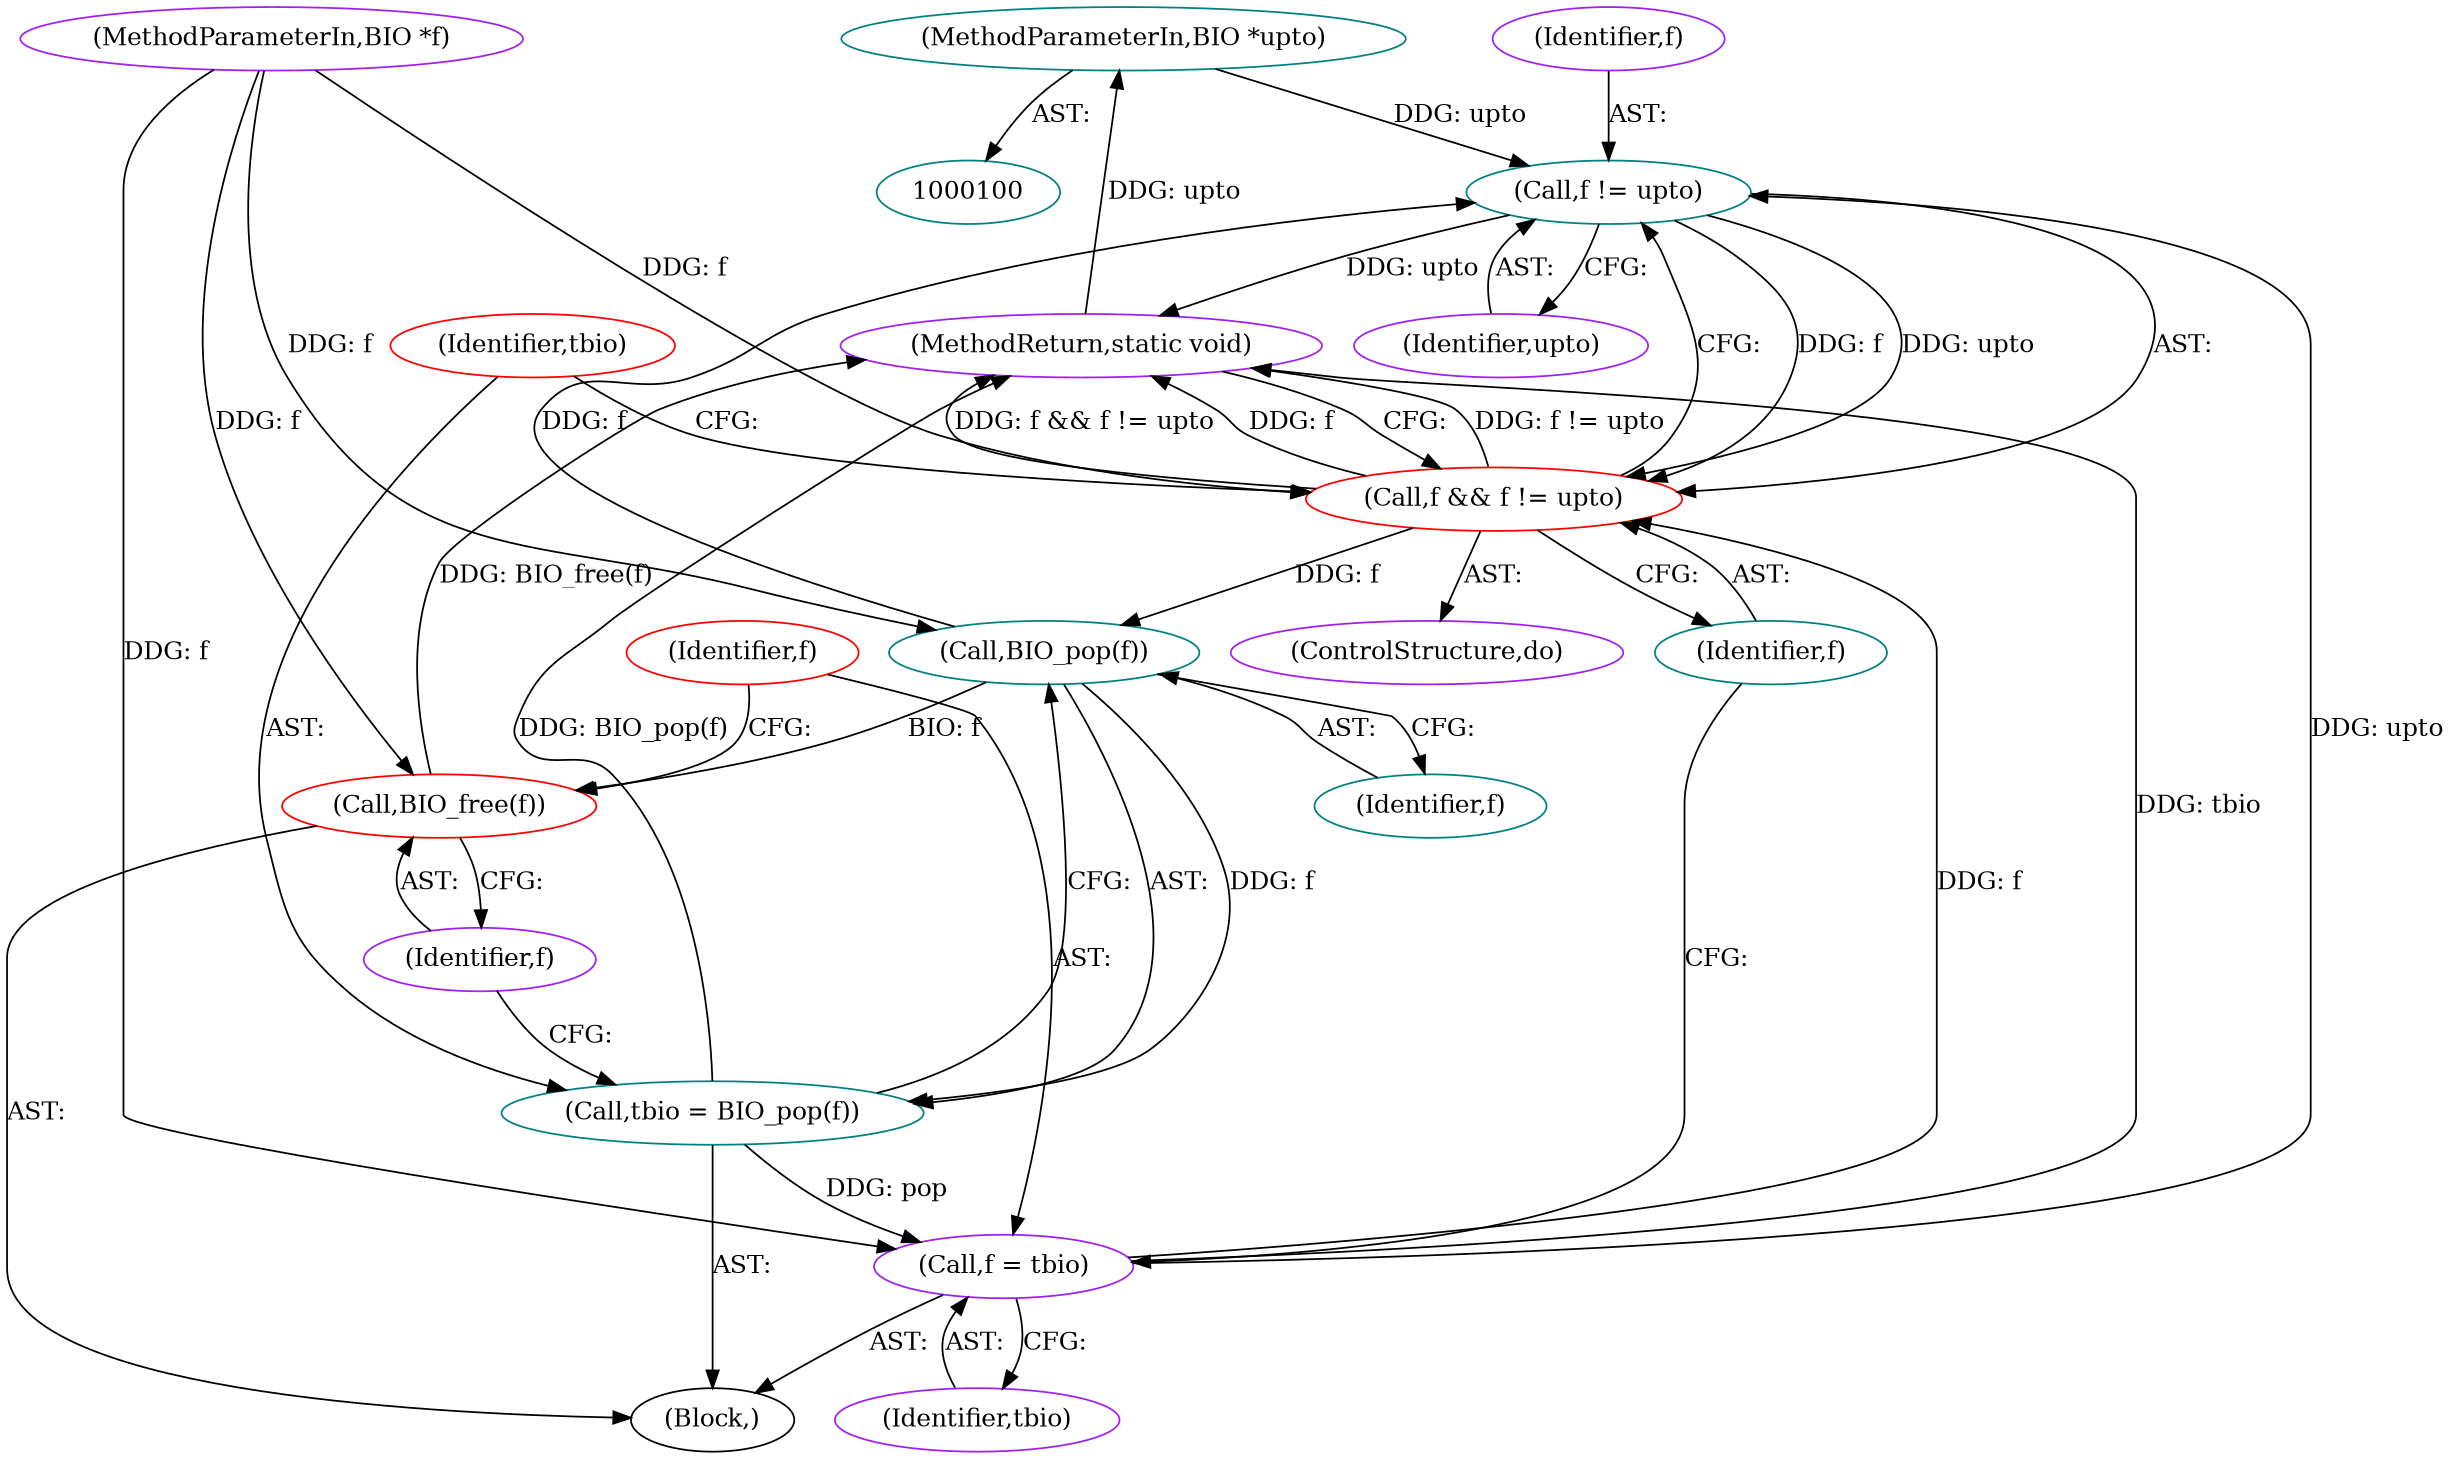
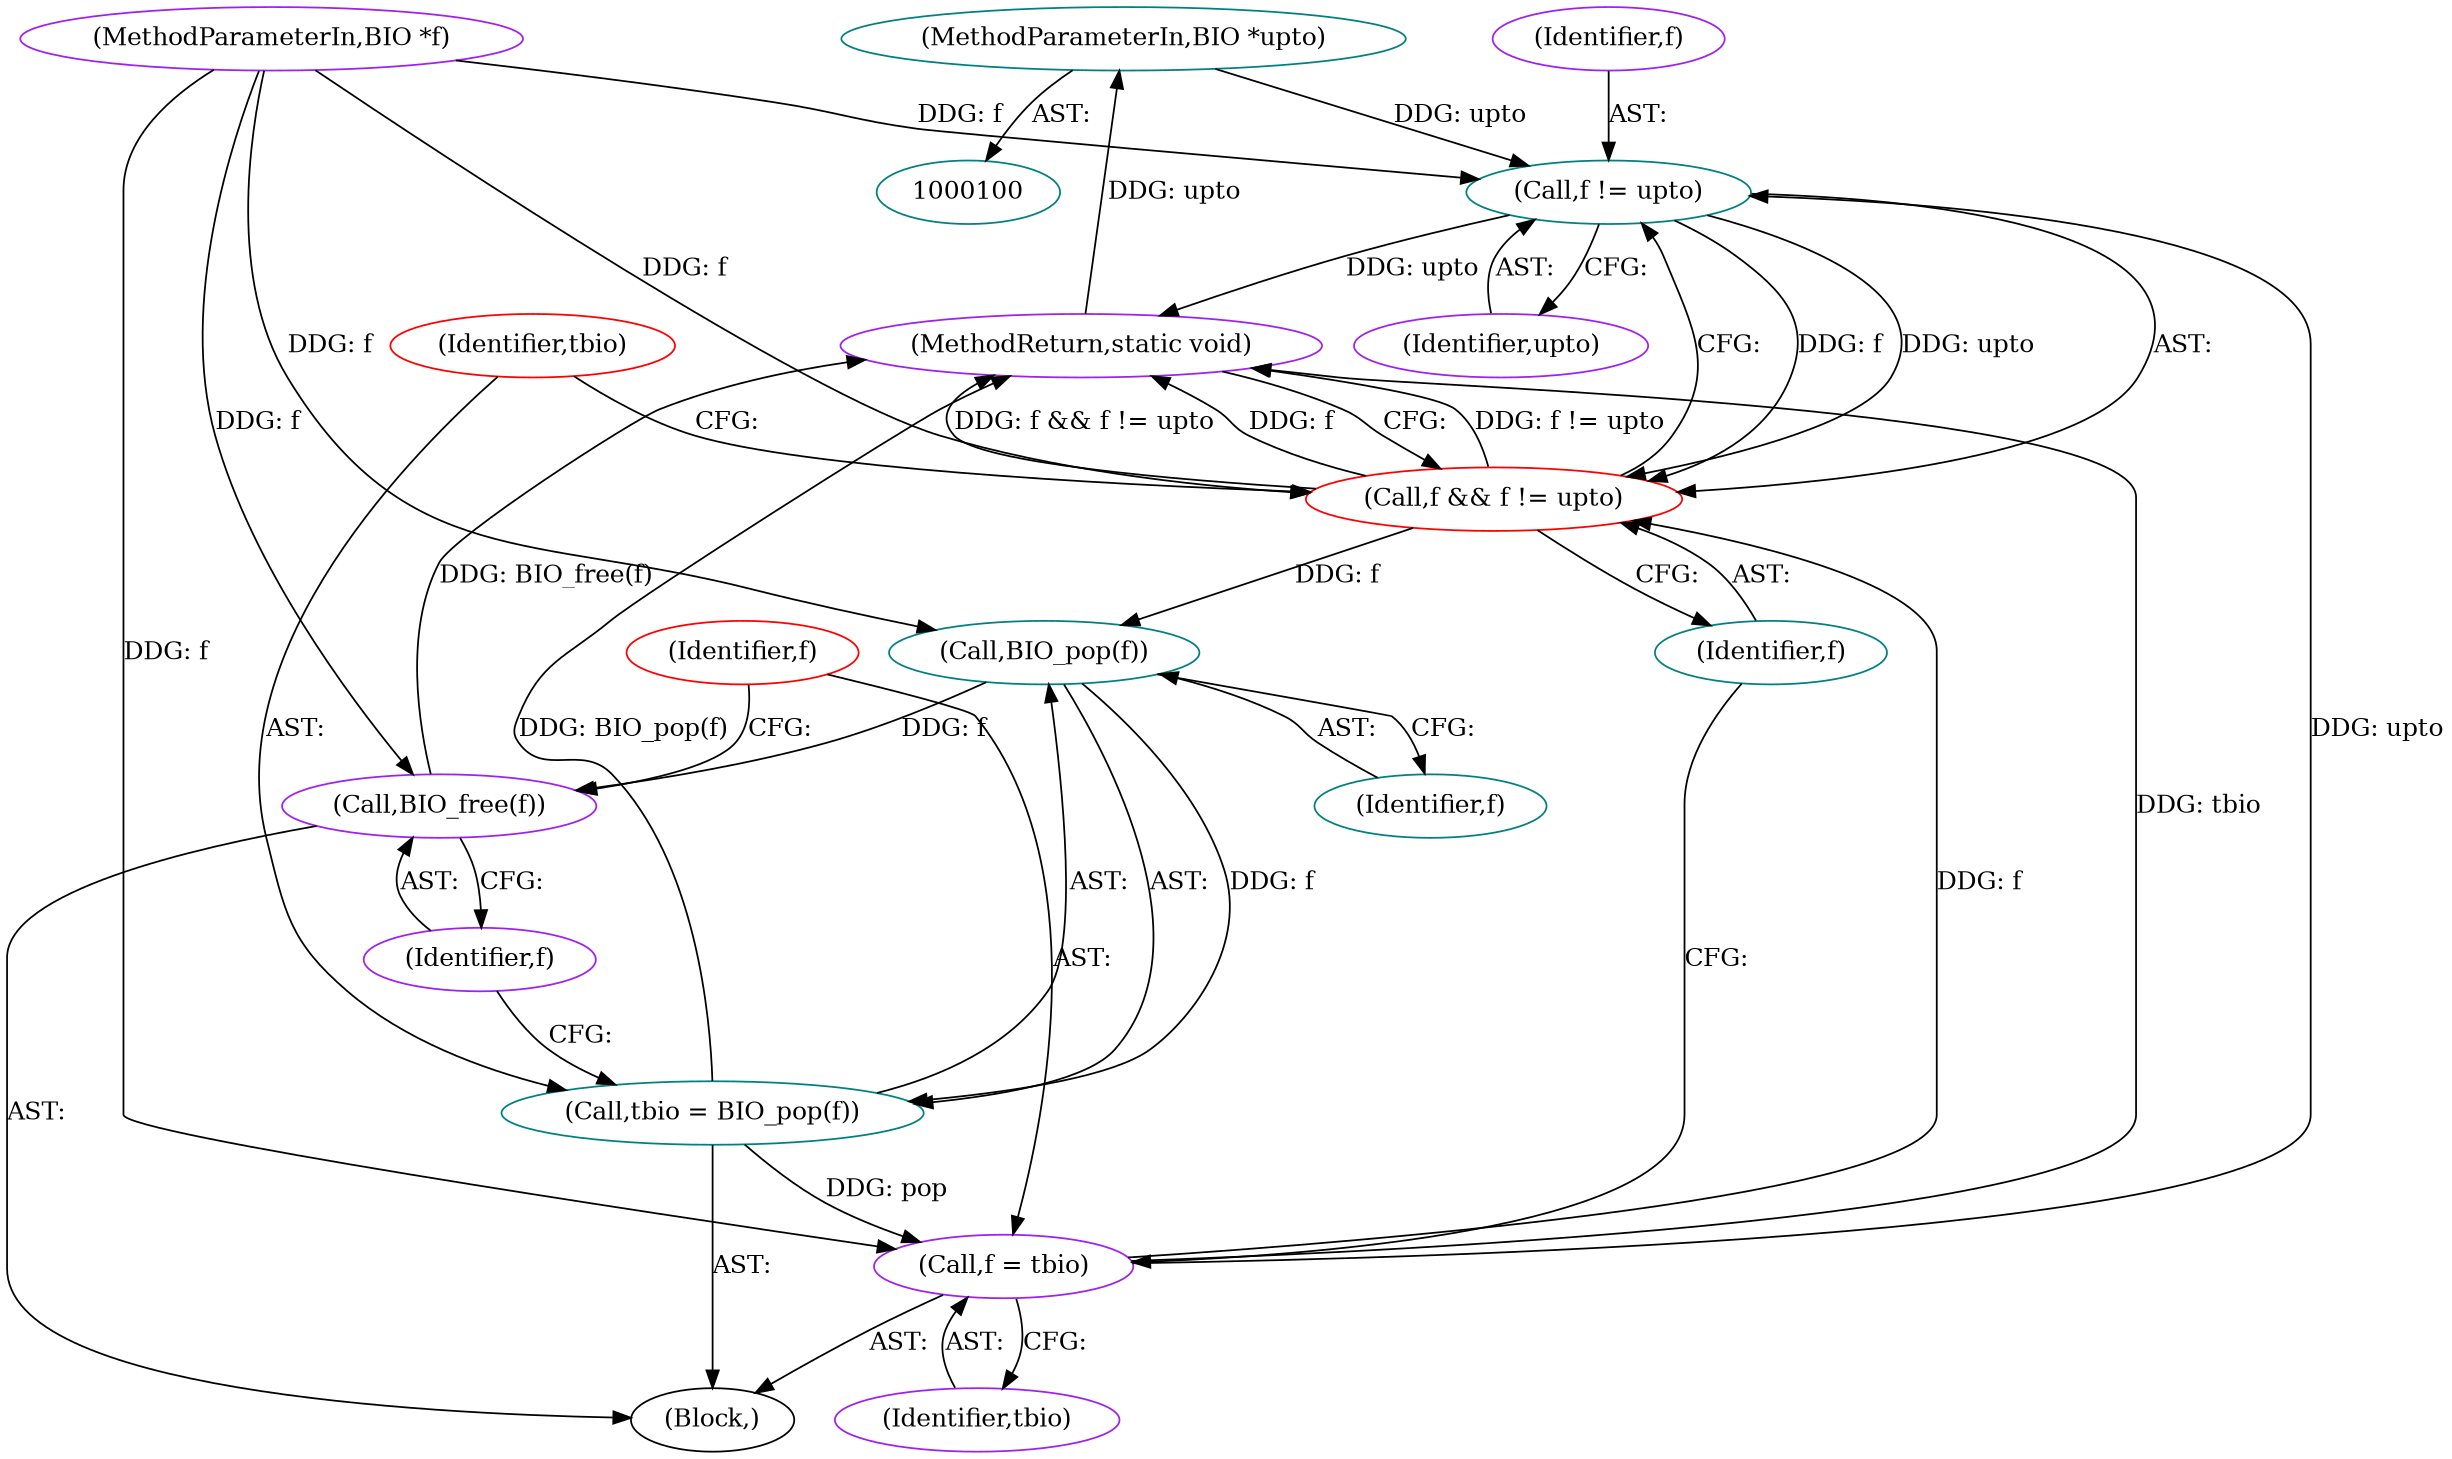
(721, 366) -> (957, 133)
(1427, 653) -> none
(945, 729) -> (945, 729)
(439, 806) -> (439, 806)
(1103, 883) -> (1103, 883)
